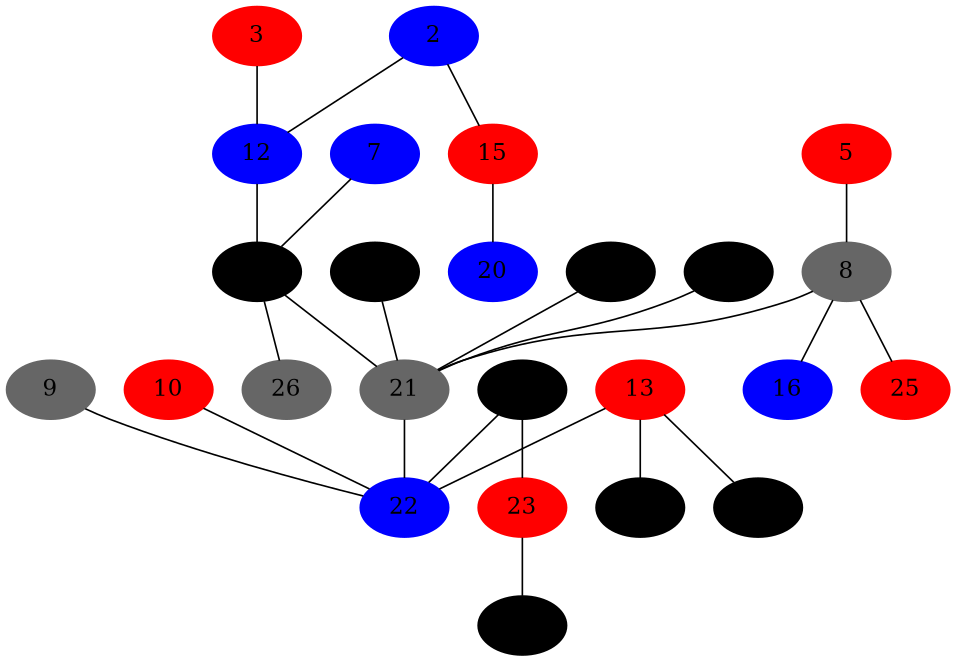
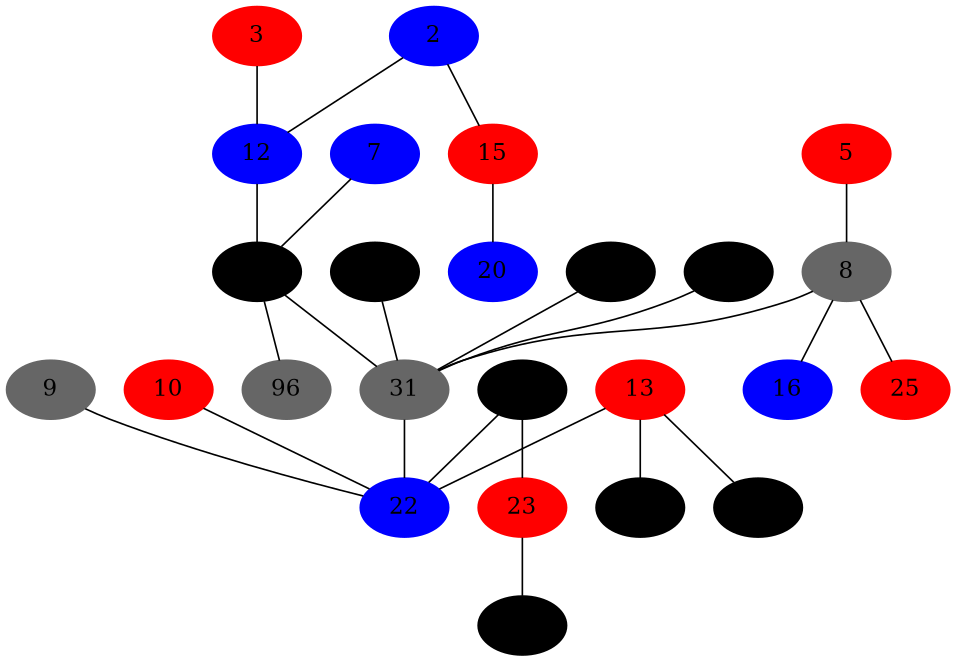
(287, 390) -> (287, 390)
(404, 390) -> (404, 390)
